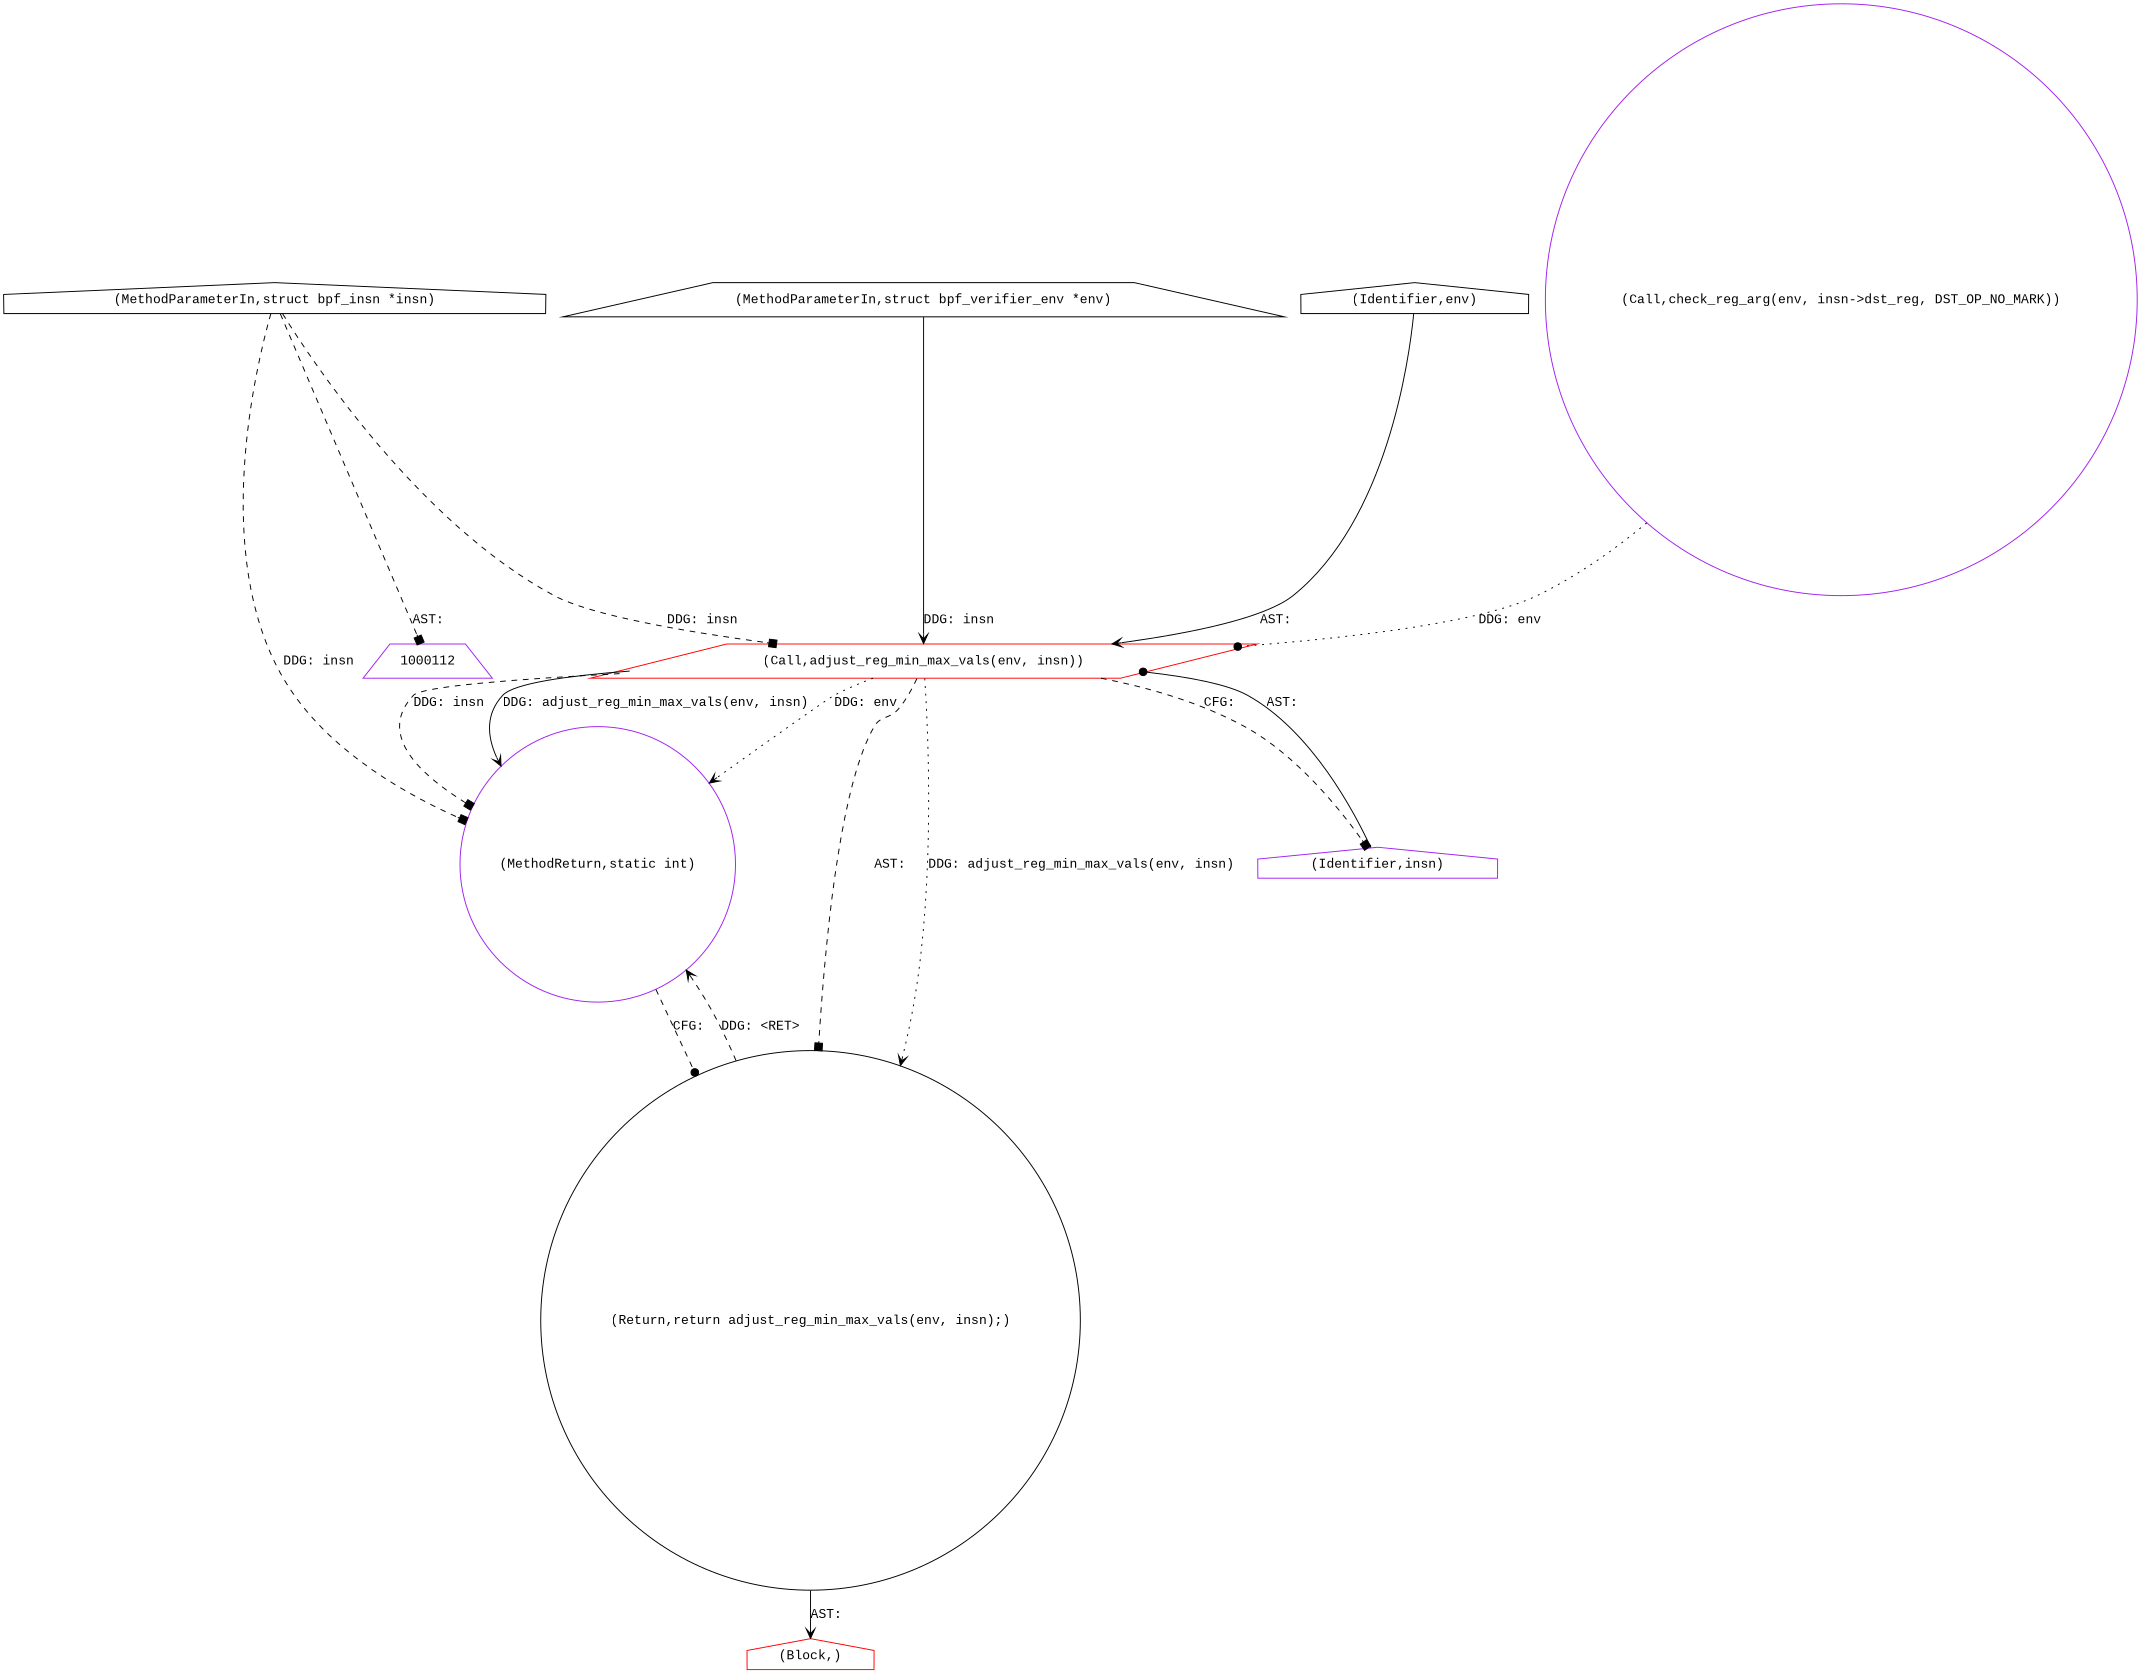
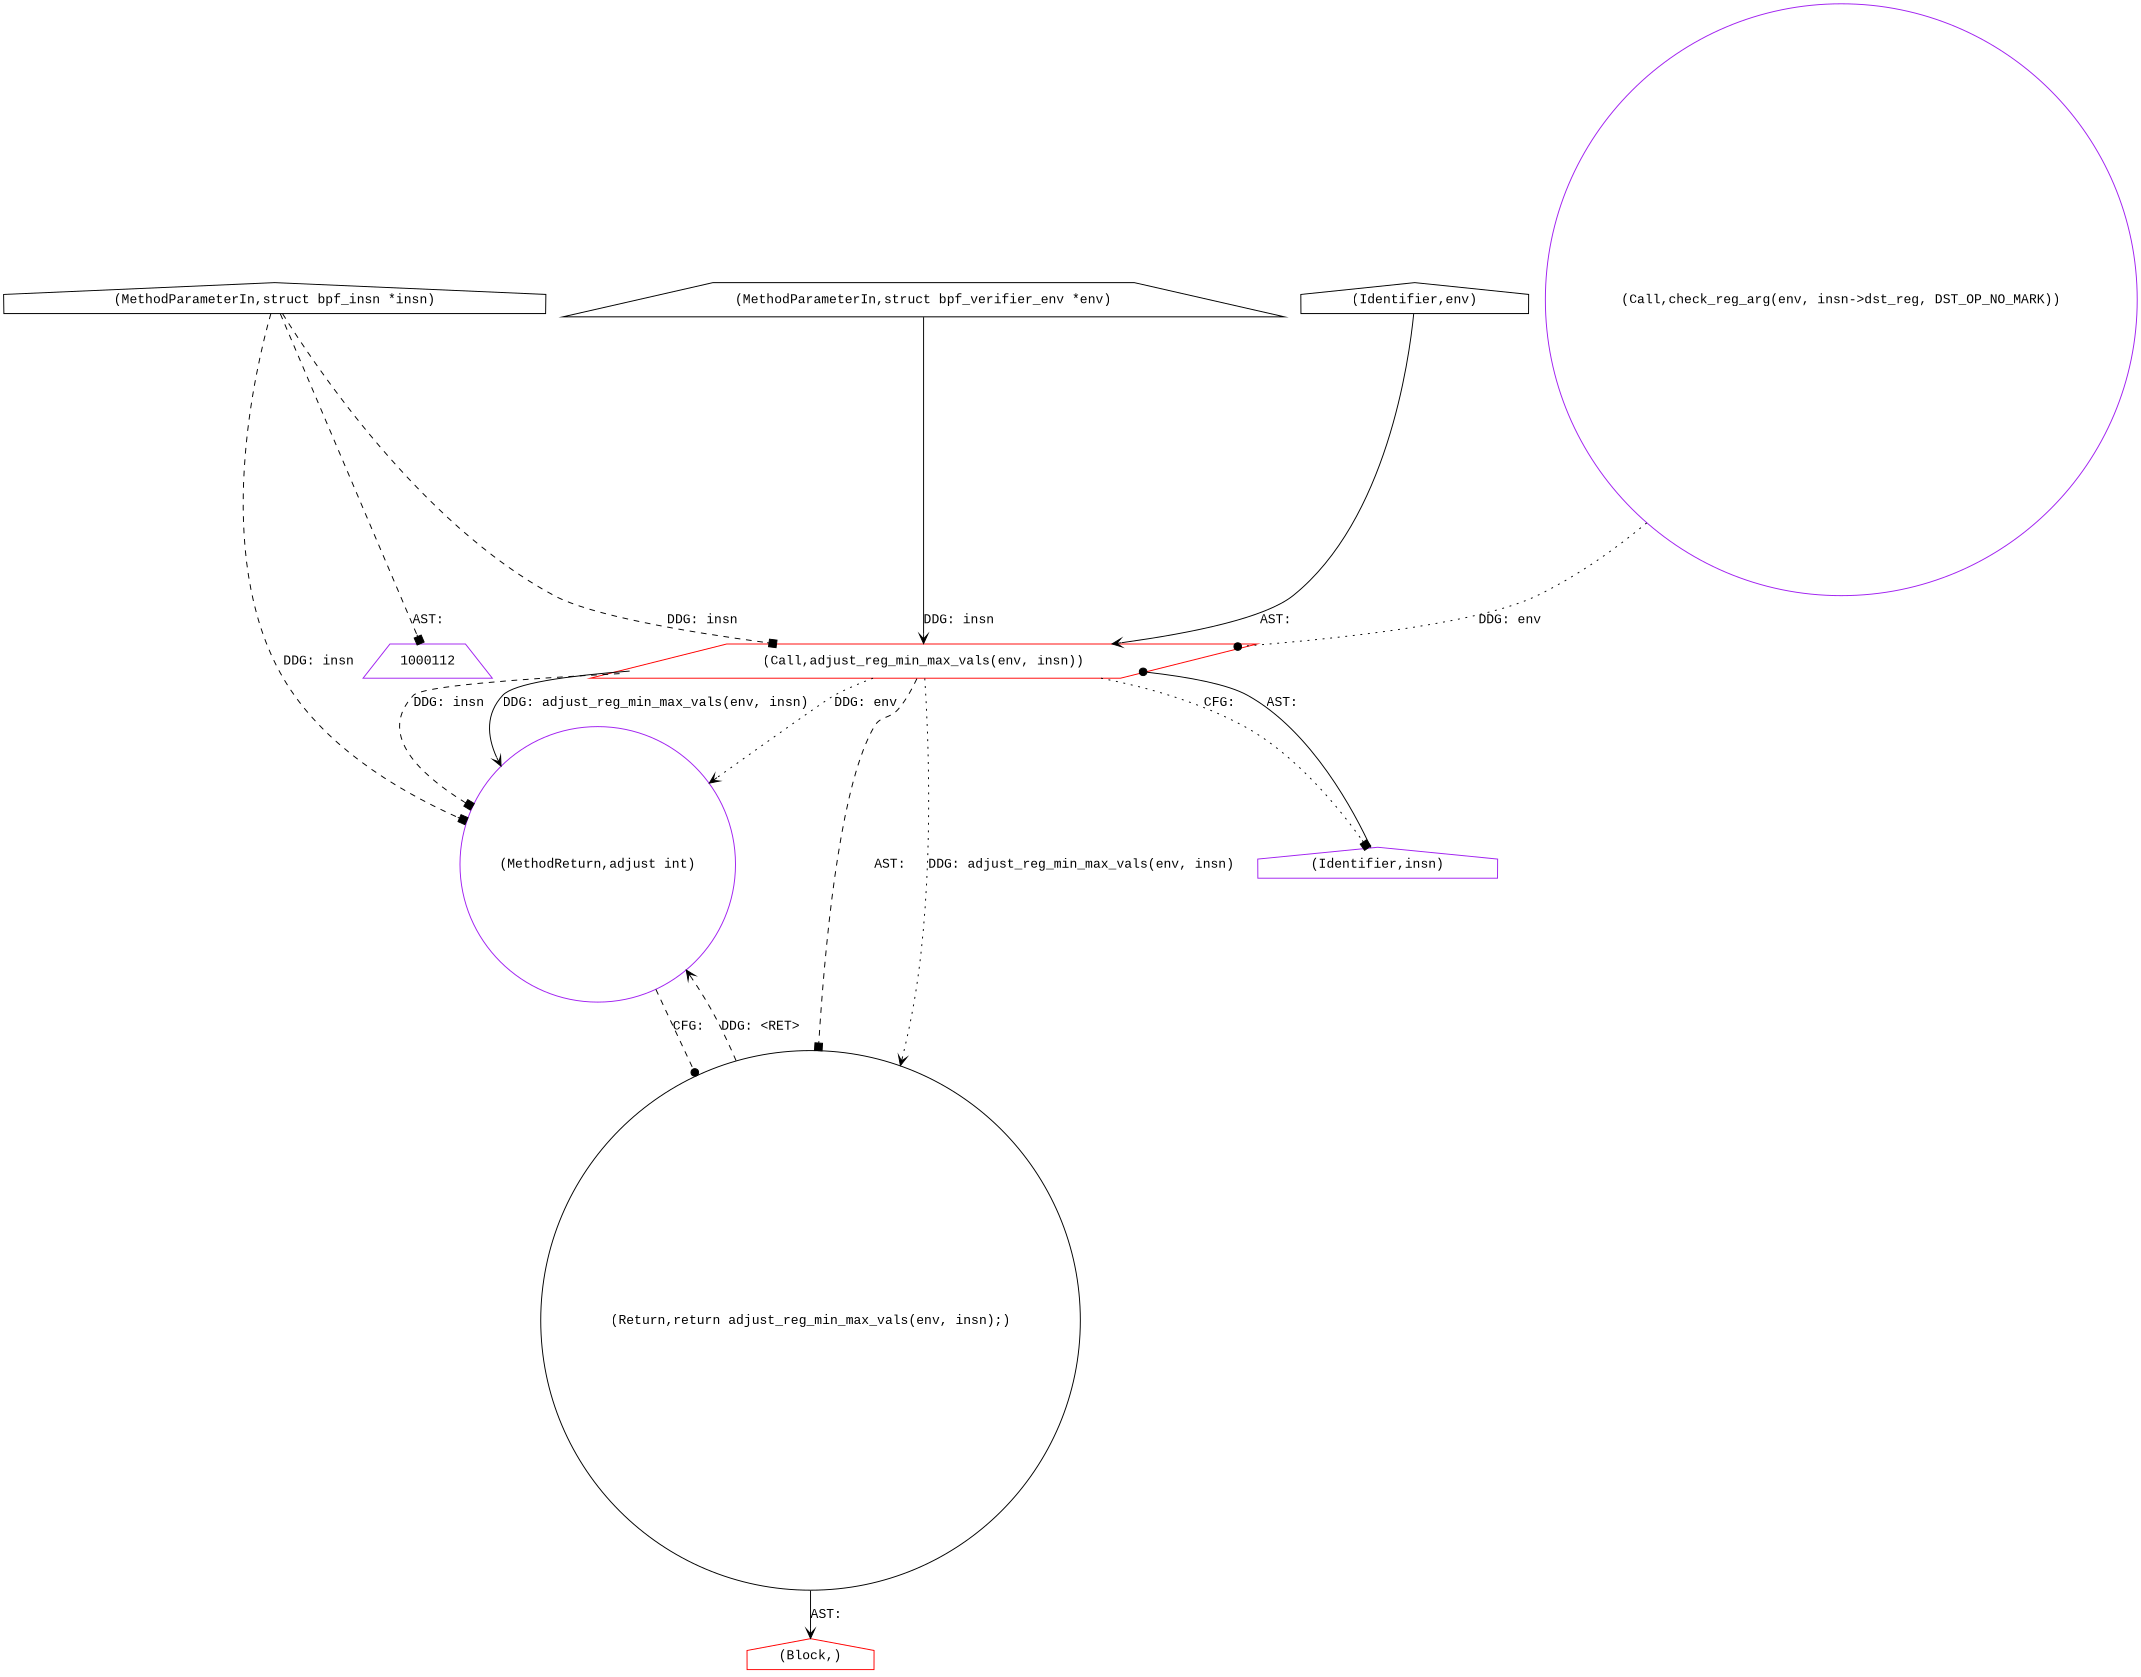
(1250, 730) -> (1250, 730)
(598, 864) -> (598, 864)
